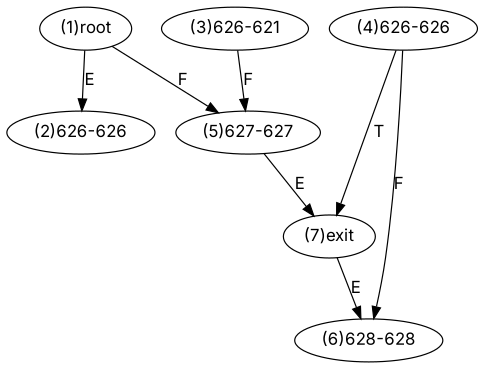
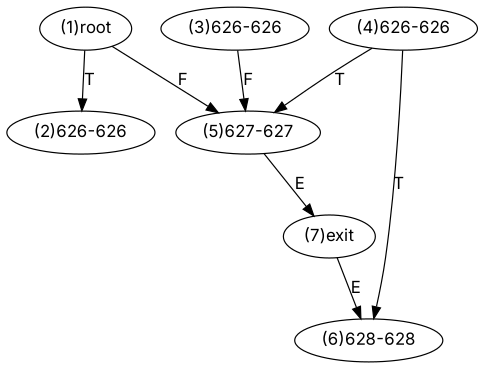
(235, 29) -> (235, 29)
(90, 81) -> (90, 81)
(368, 127) -> (328, 76)
(399, 185) -> (399, 185)
